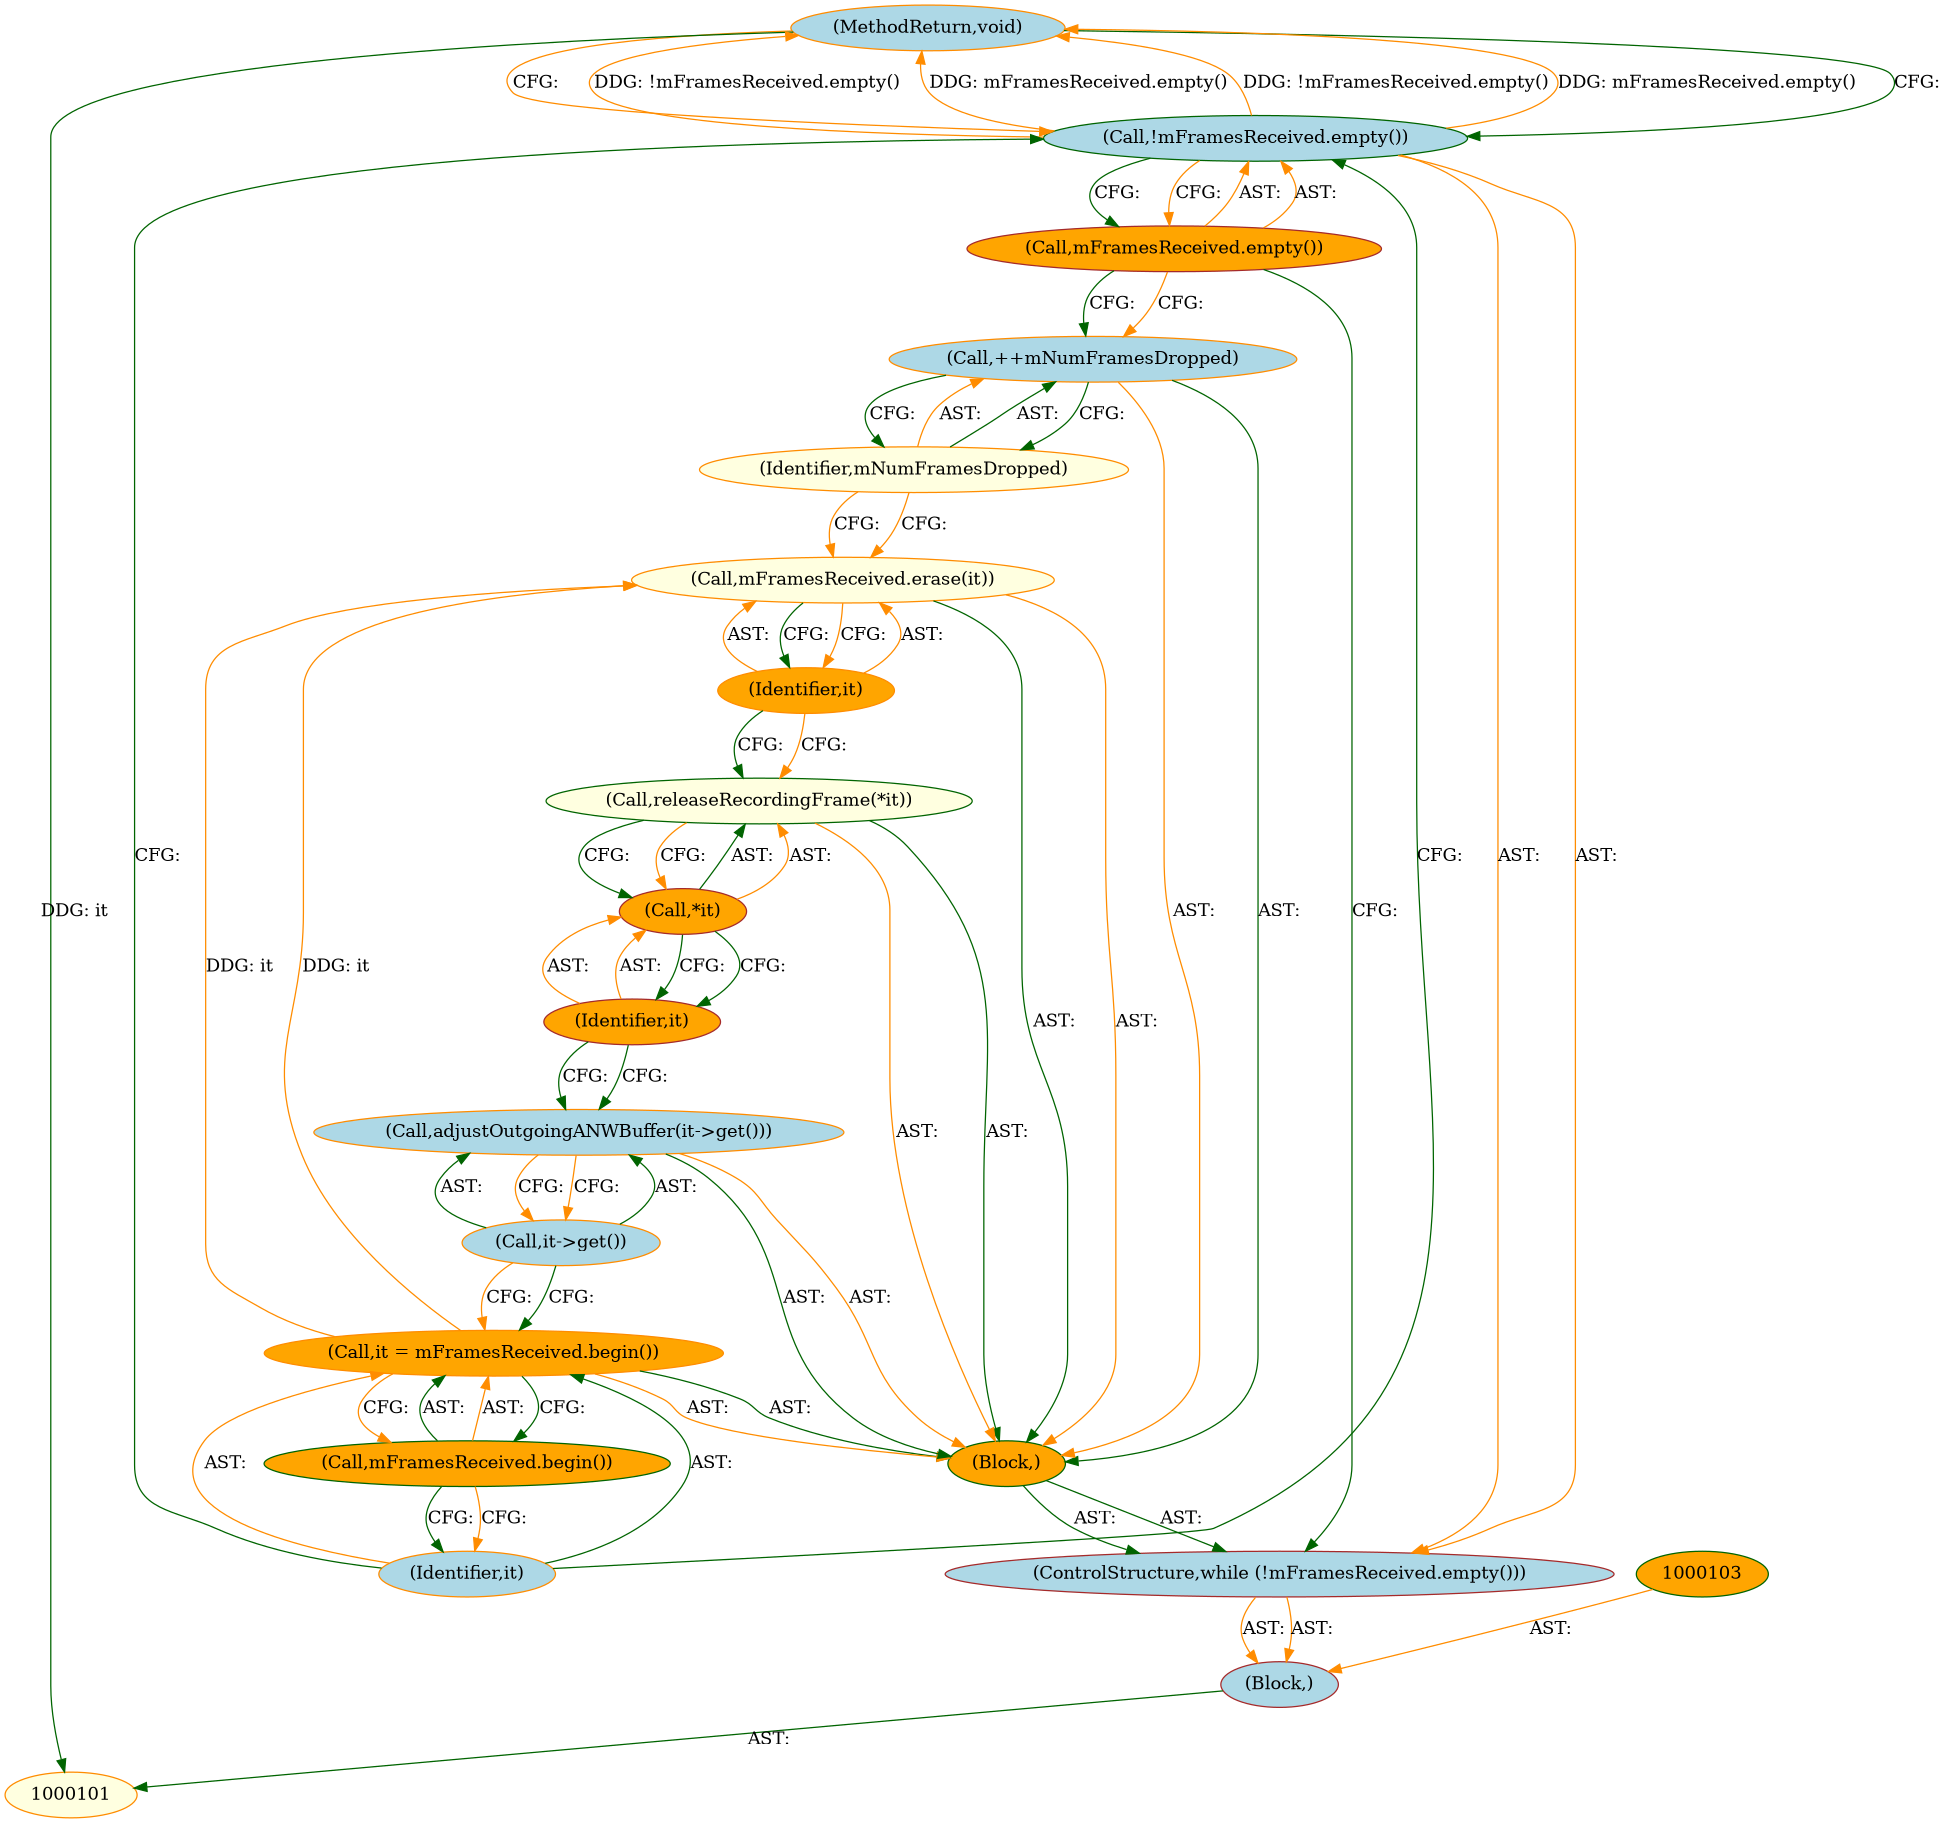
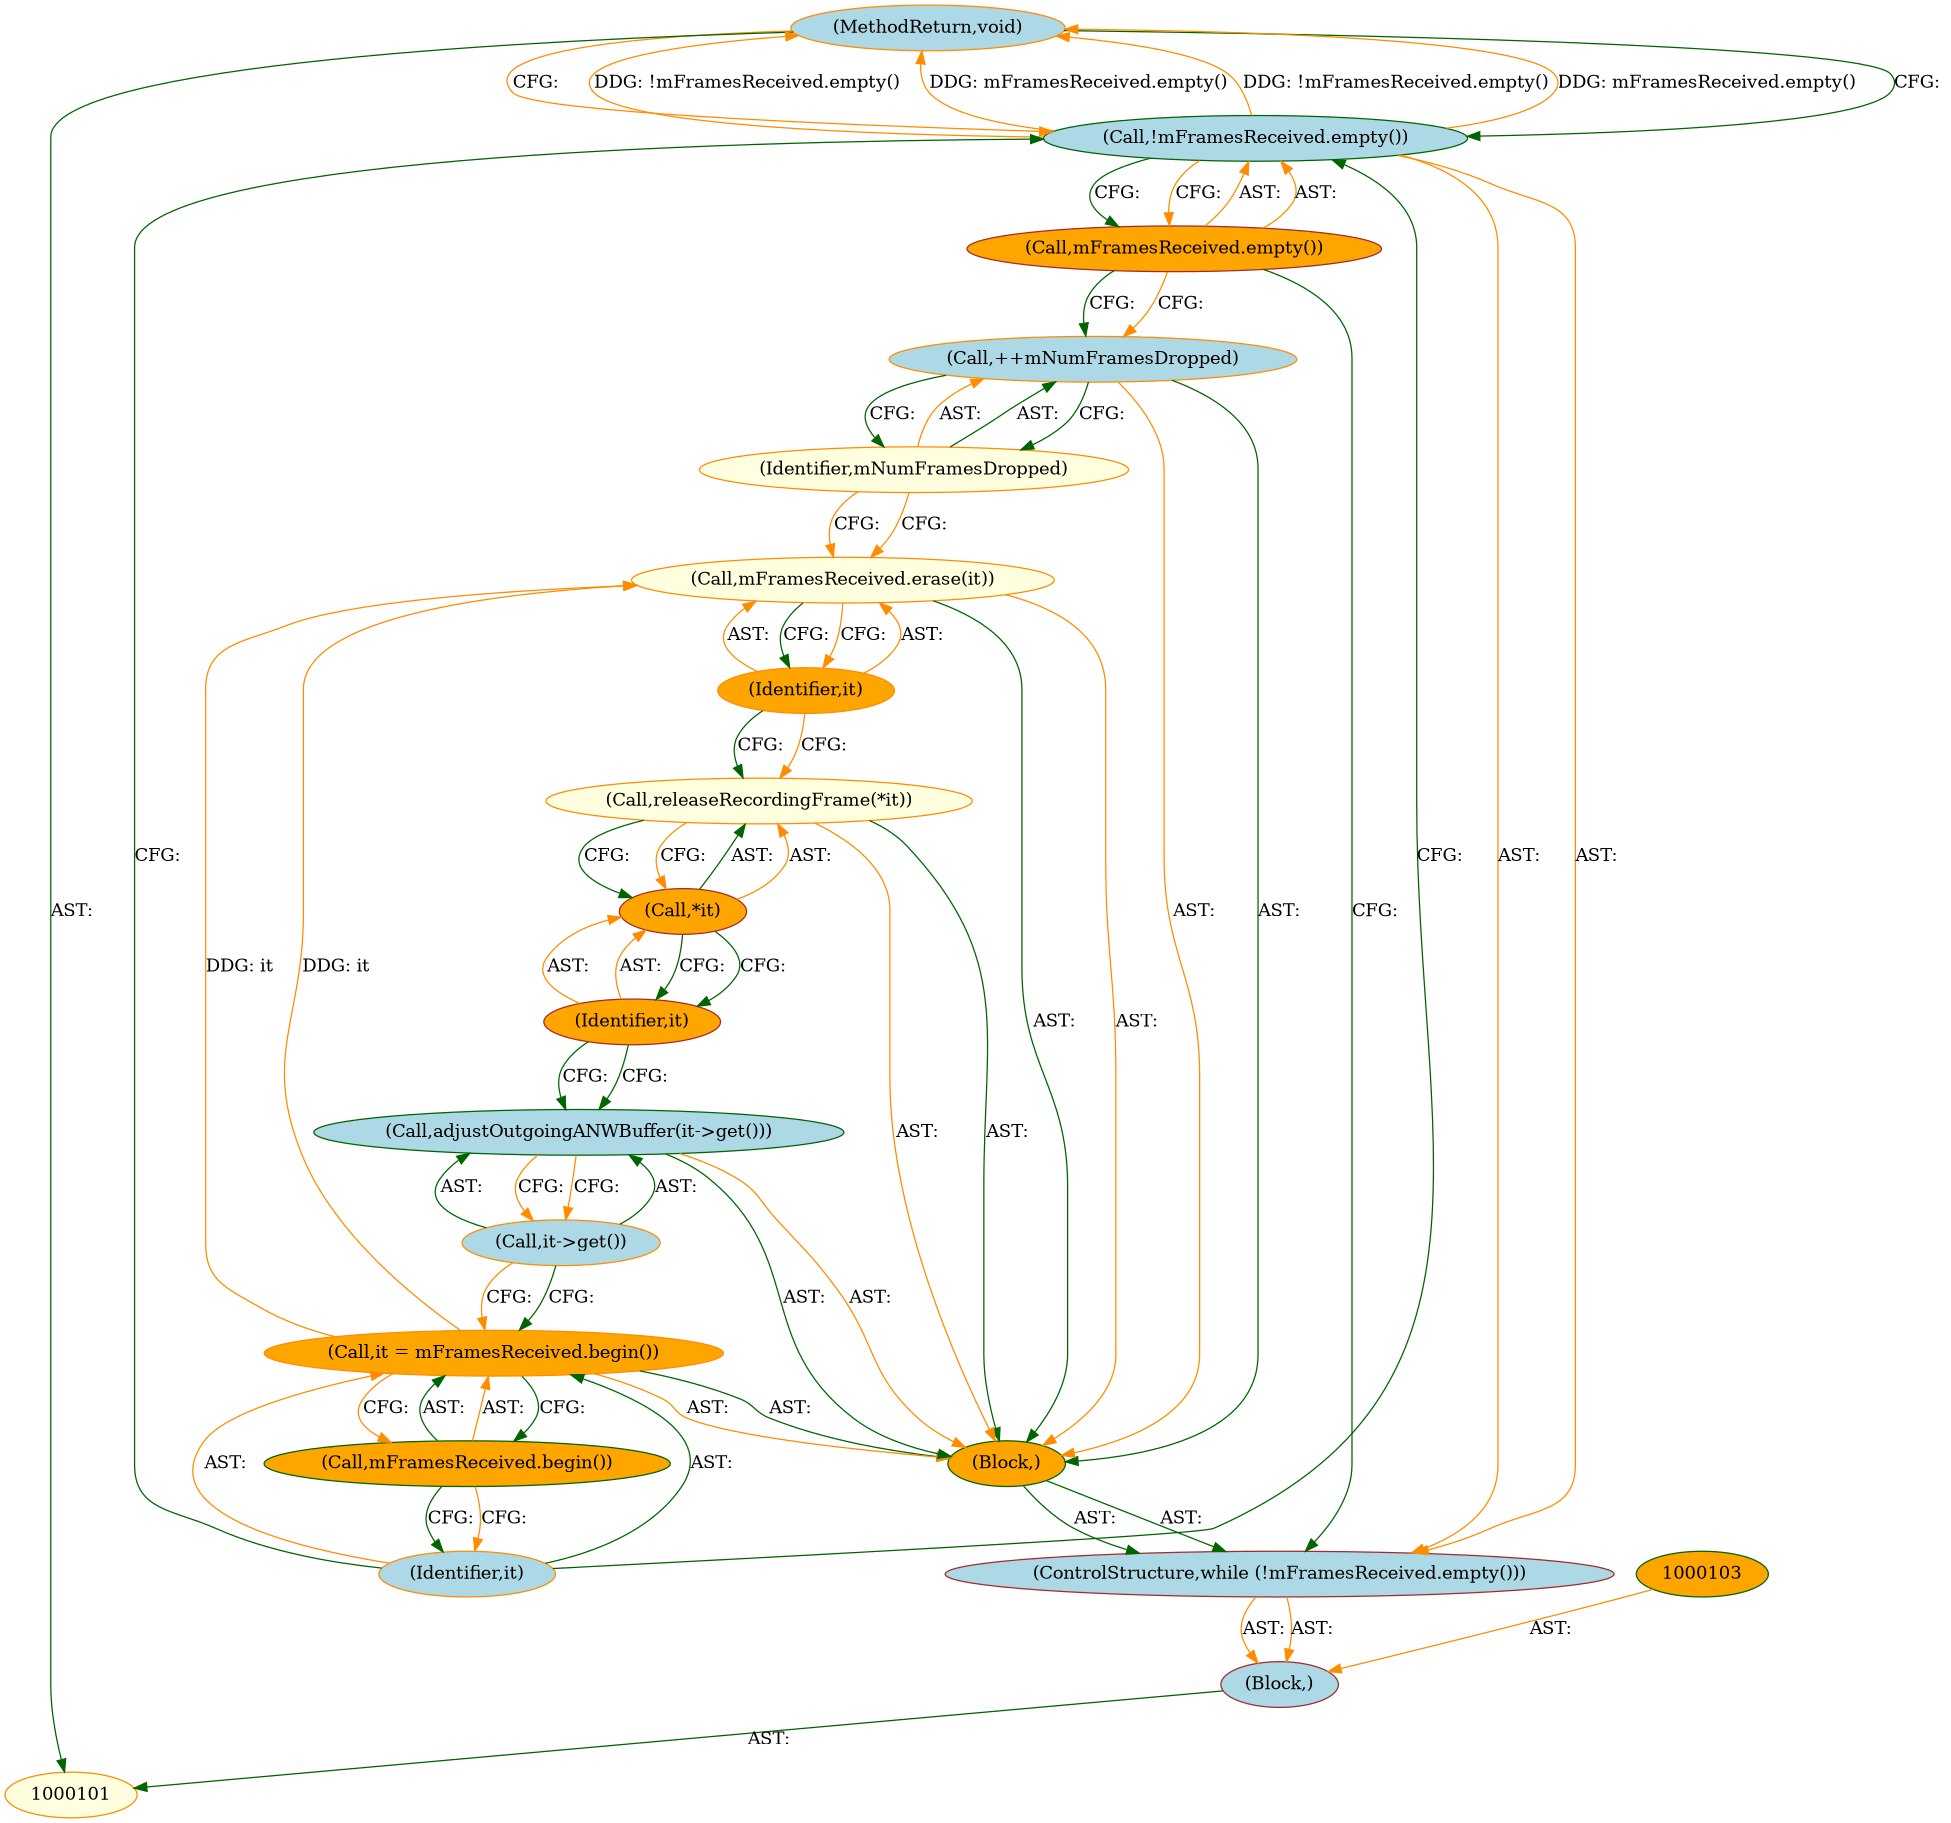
(759, 801) -> (759, 801)
(75, 911) -> (75, 911)
(579, 1132) -> (579, 1132)
